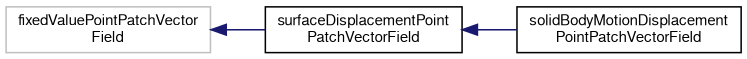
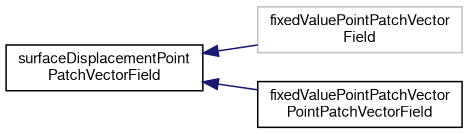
(246, 30) -> (238, 48)
(629, 30) -> (360, 104)
